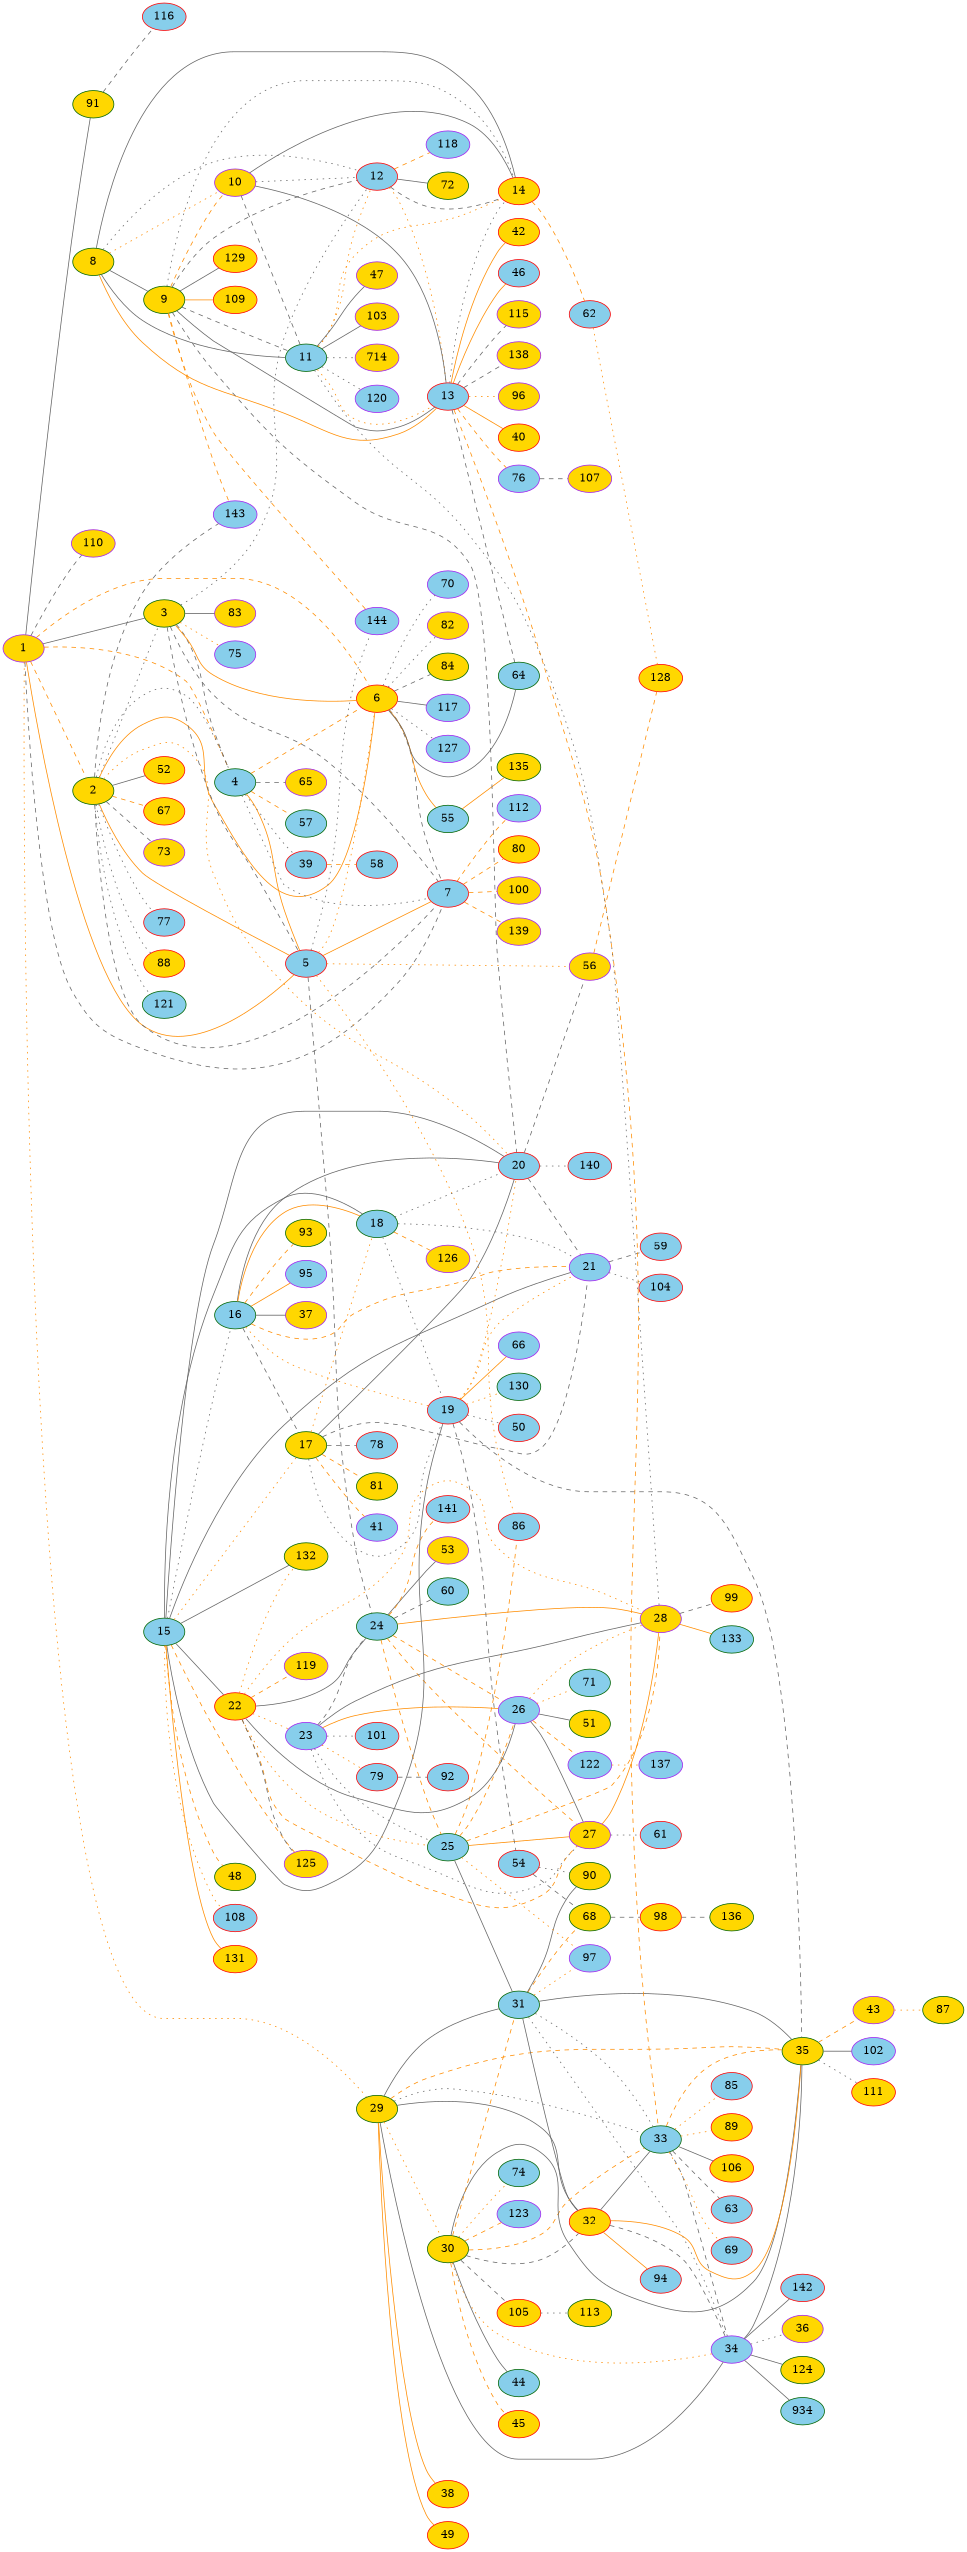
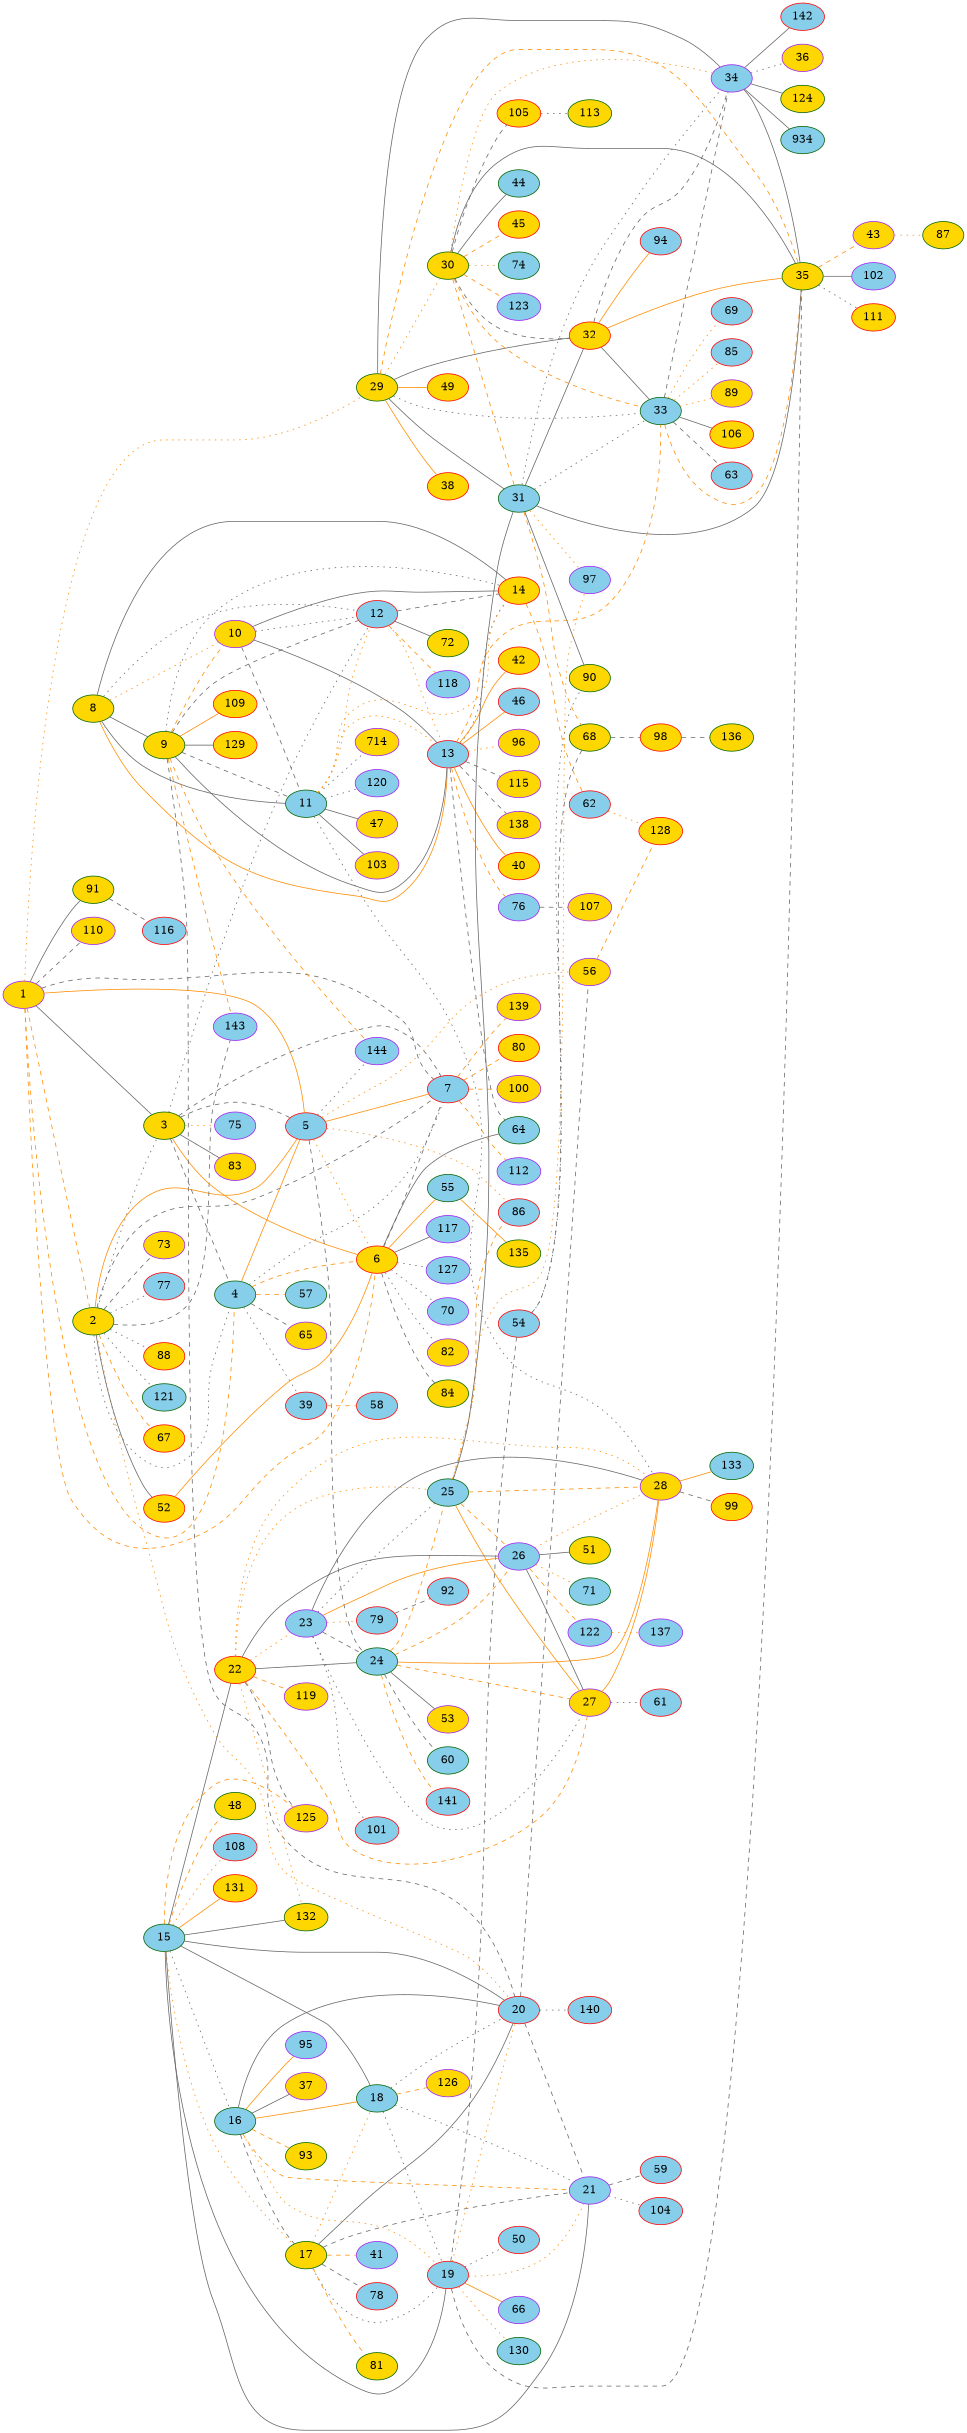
(269, 883) -> (281, 1388)
(732, 2127) -> (732, 393)
